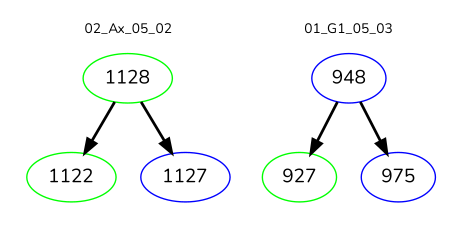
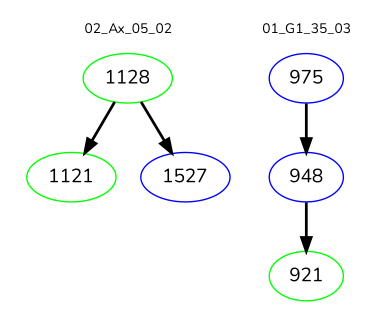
(349, 30) -> (307, 30)
(370, 122) -> (306, 121)
(71, 177) -> (71, 177)
(185, 177) -> (185, 177)
(299, 177) -> (306, 276)
